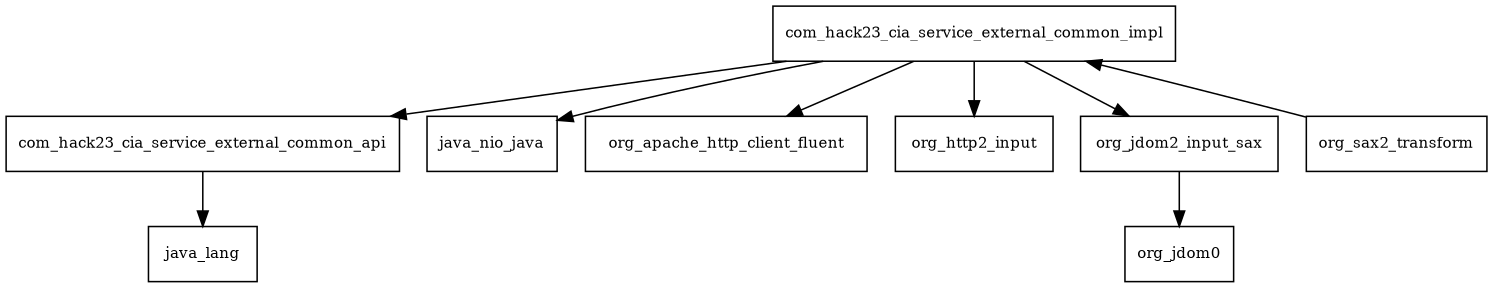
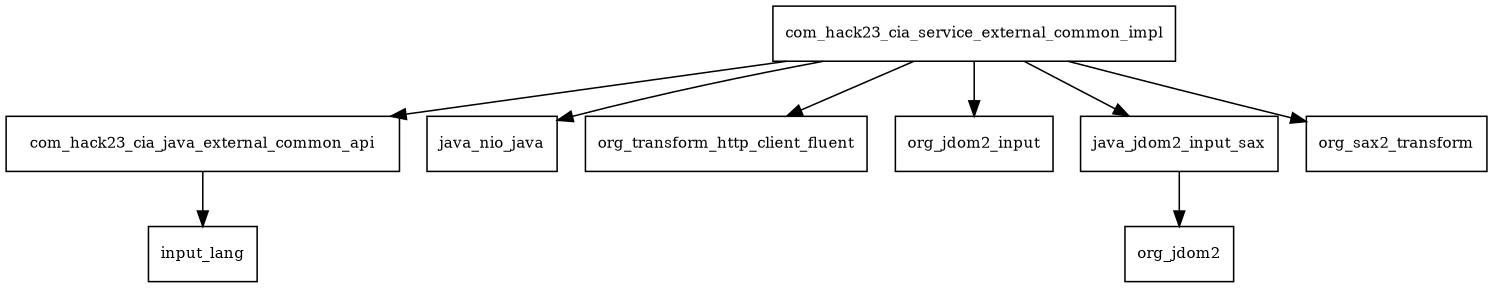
(1204, 91) -> (1179, 90)
(203, 144) -> (203, 144)
(726, 144) -> (726, 144)
(974, 144) -> (974, 144)
(1179, 144) -> (1179, 144)
(203, 254) -> (203, 254)
(1179, 254) -> (1179, 254)
